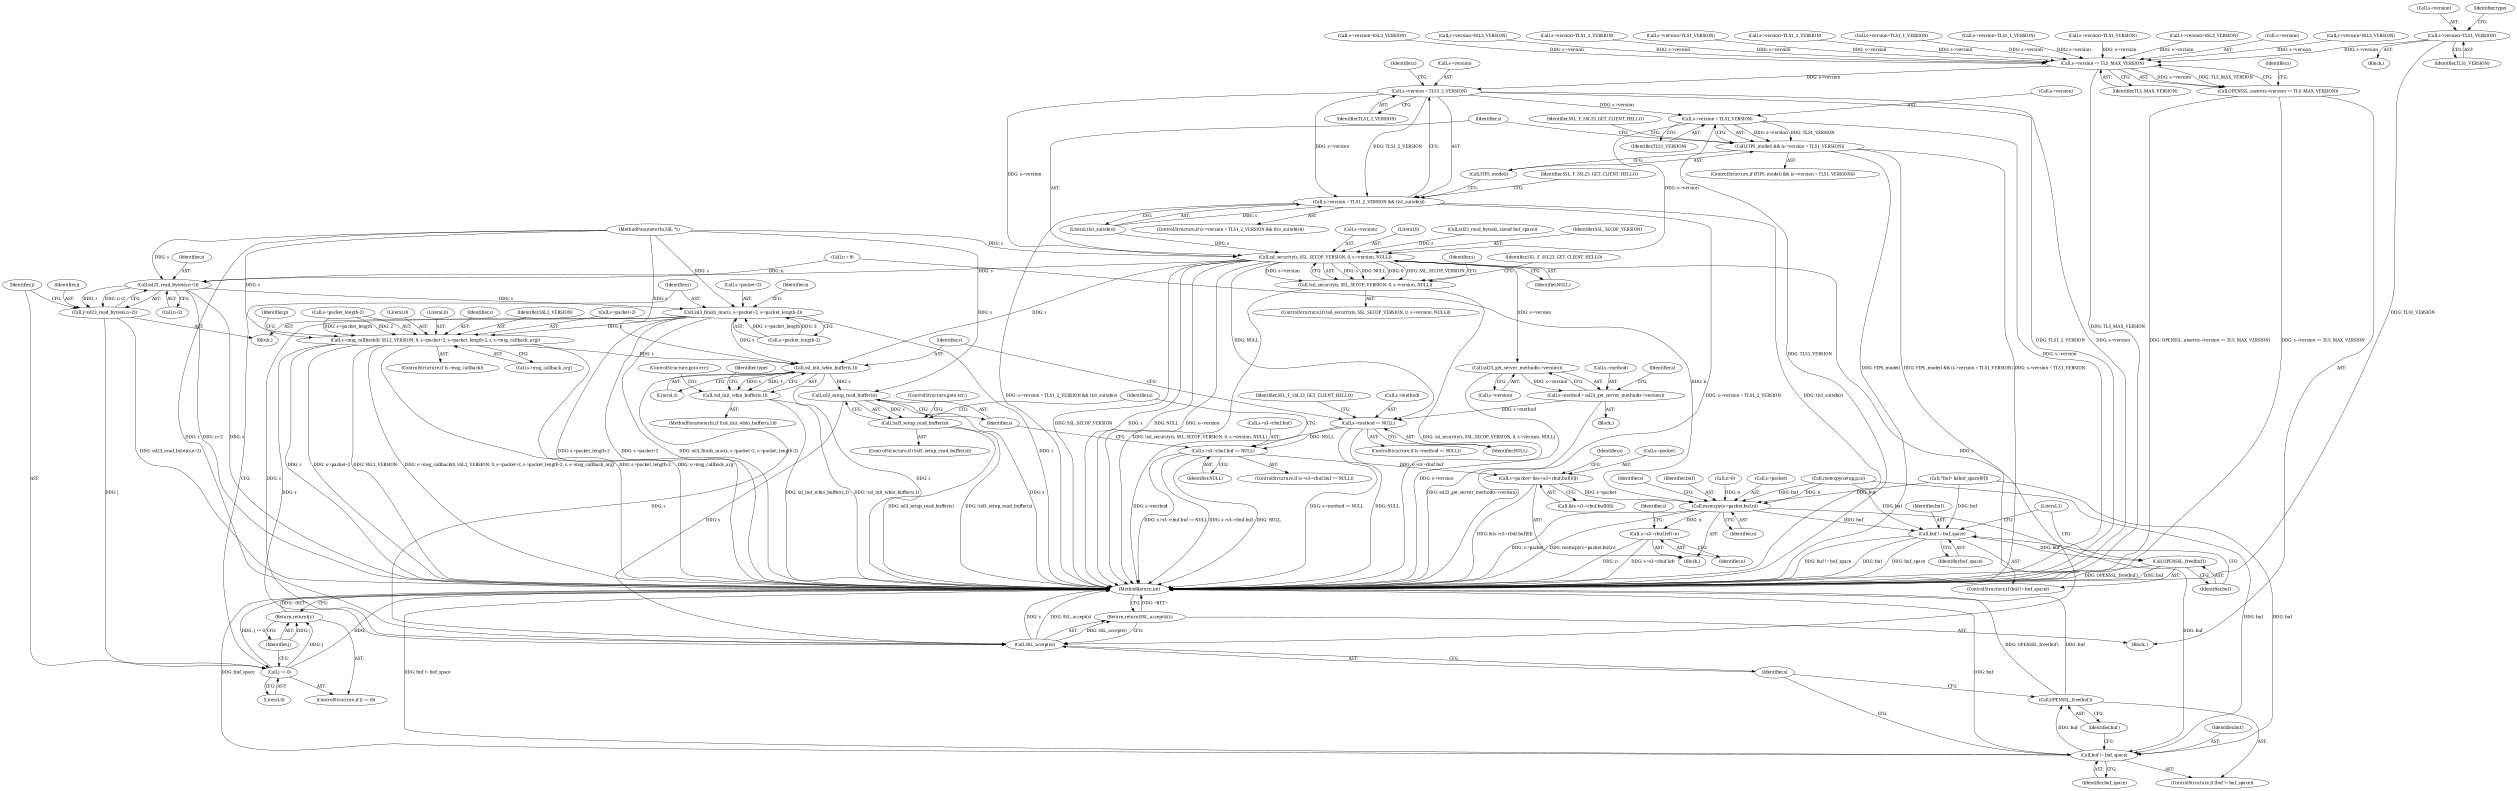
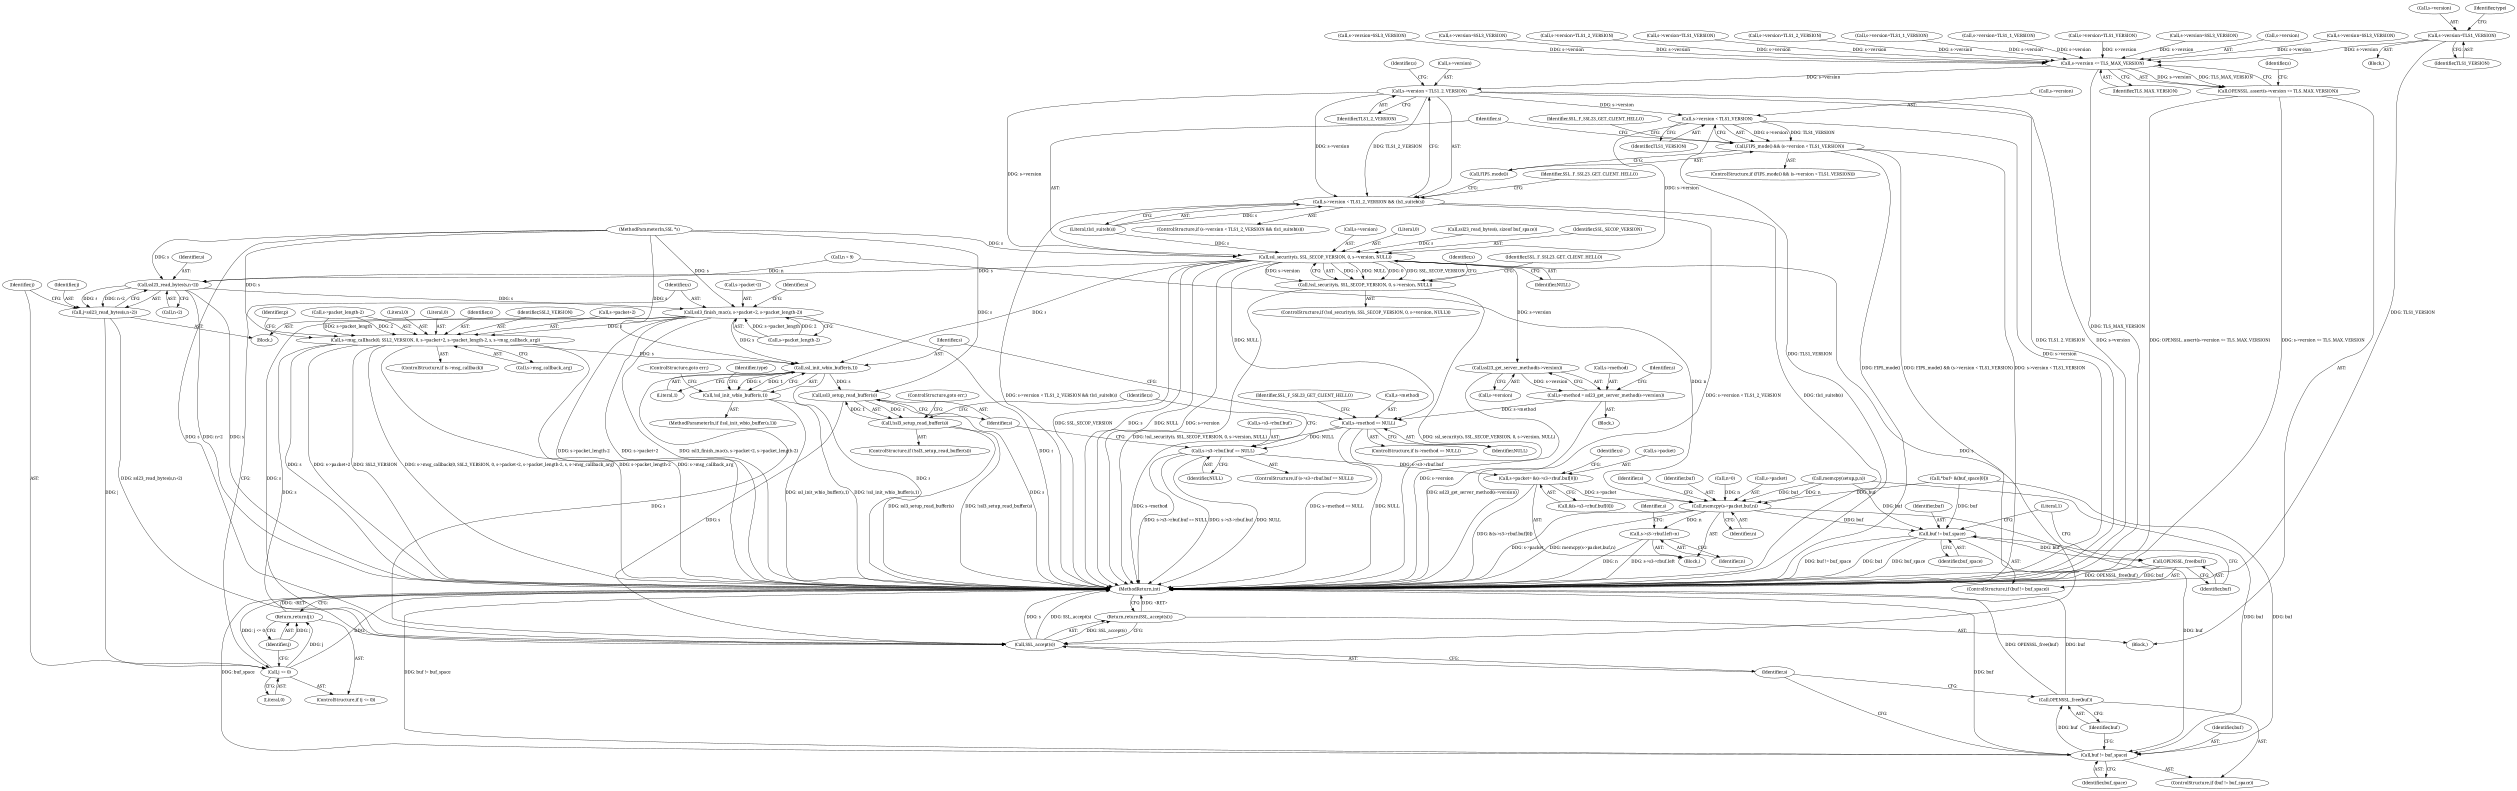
(858, 409) -> (858, 409)
(436, 583) -> (364, 633)
